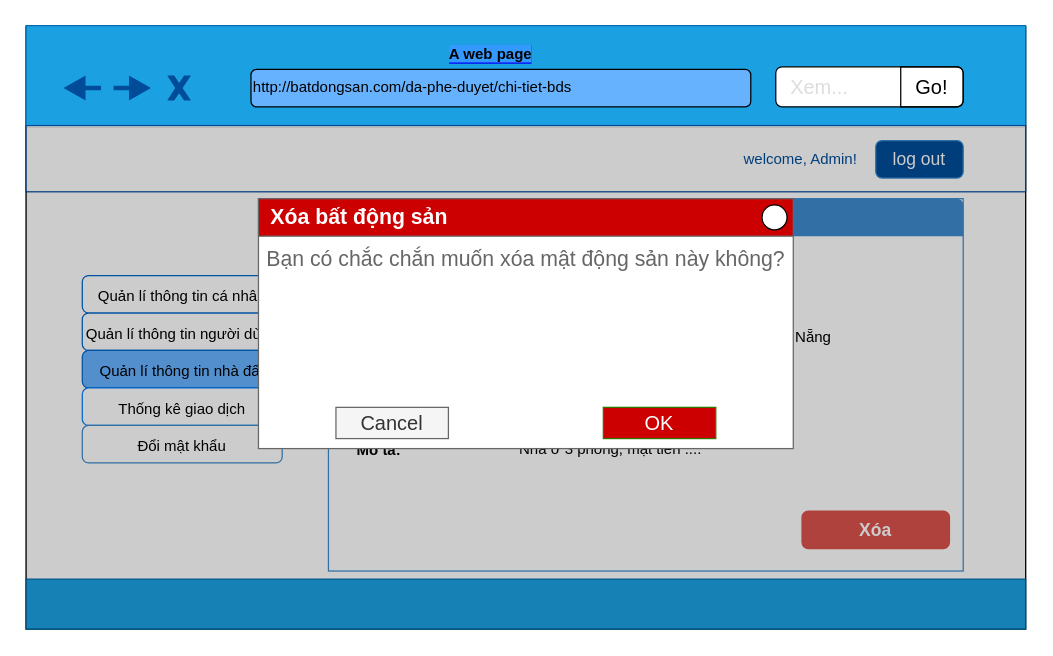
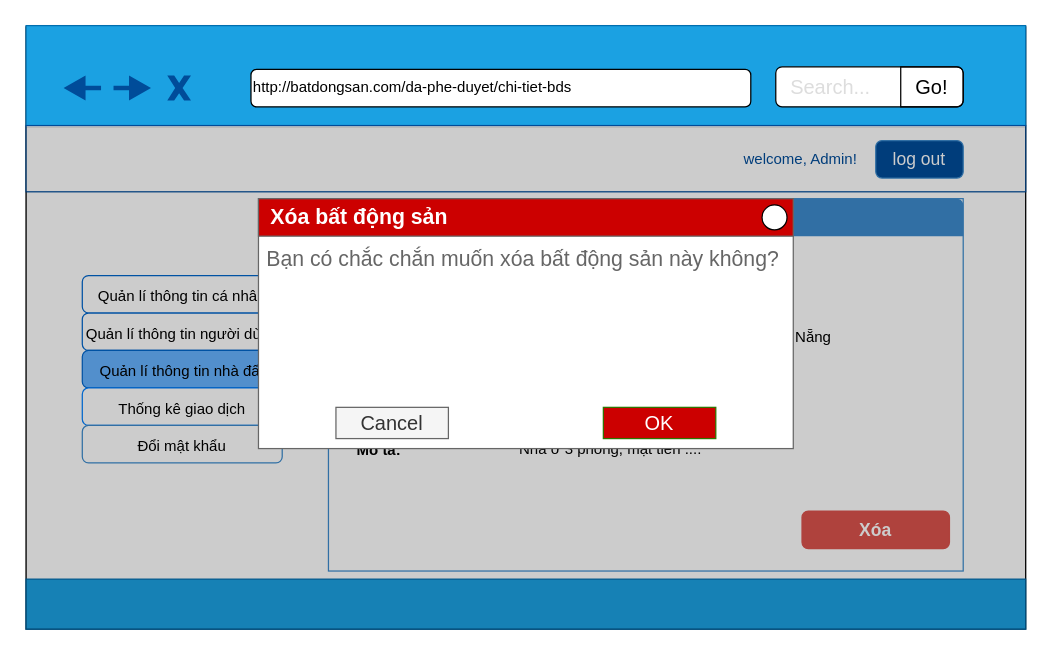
(491, 54) -> none
(816, 87) -> (833, 87)
(501, 88) -> (501, 88)
(525, 261) -> (525, 261)
